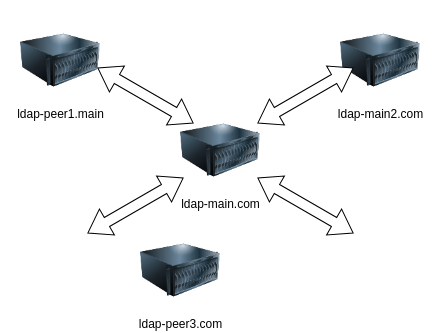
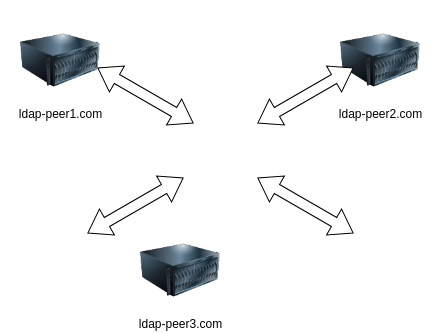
(61, 115) -> (61, 115)
(381, 115) -> (381, 115)
(221, 151) -> none
